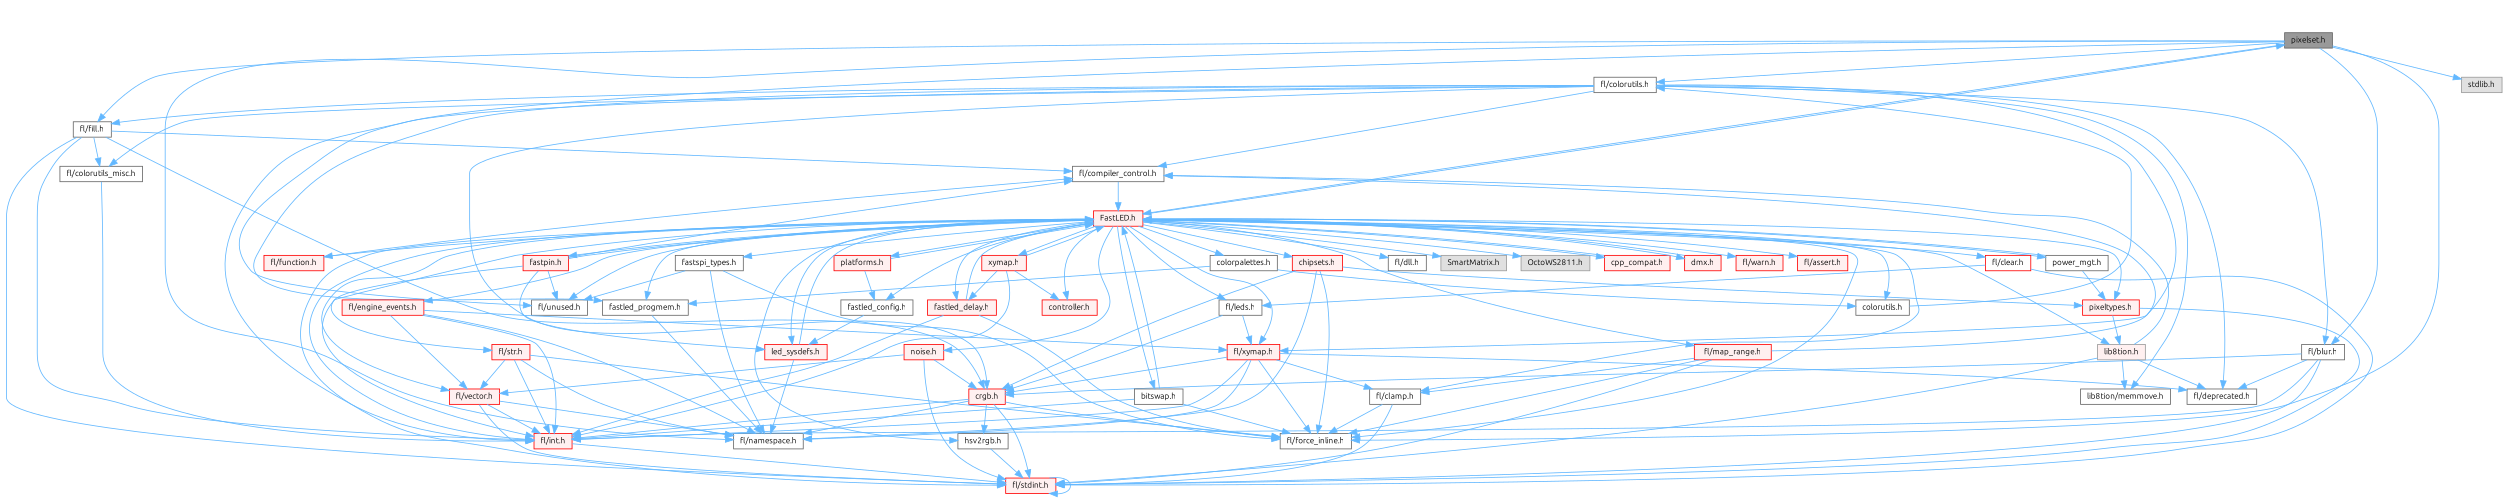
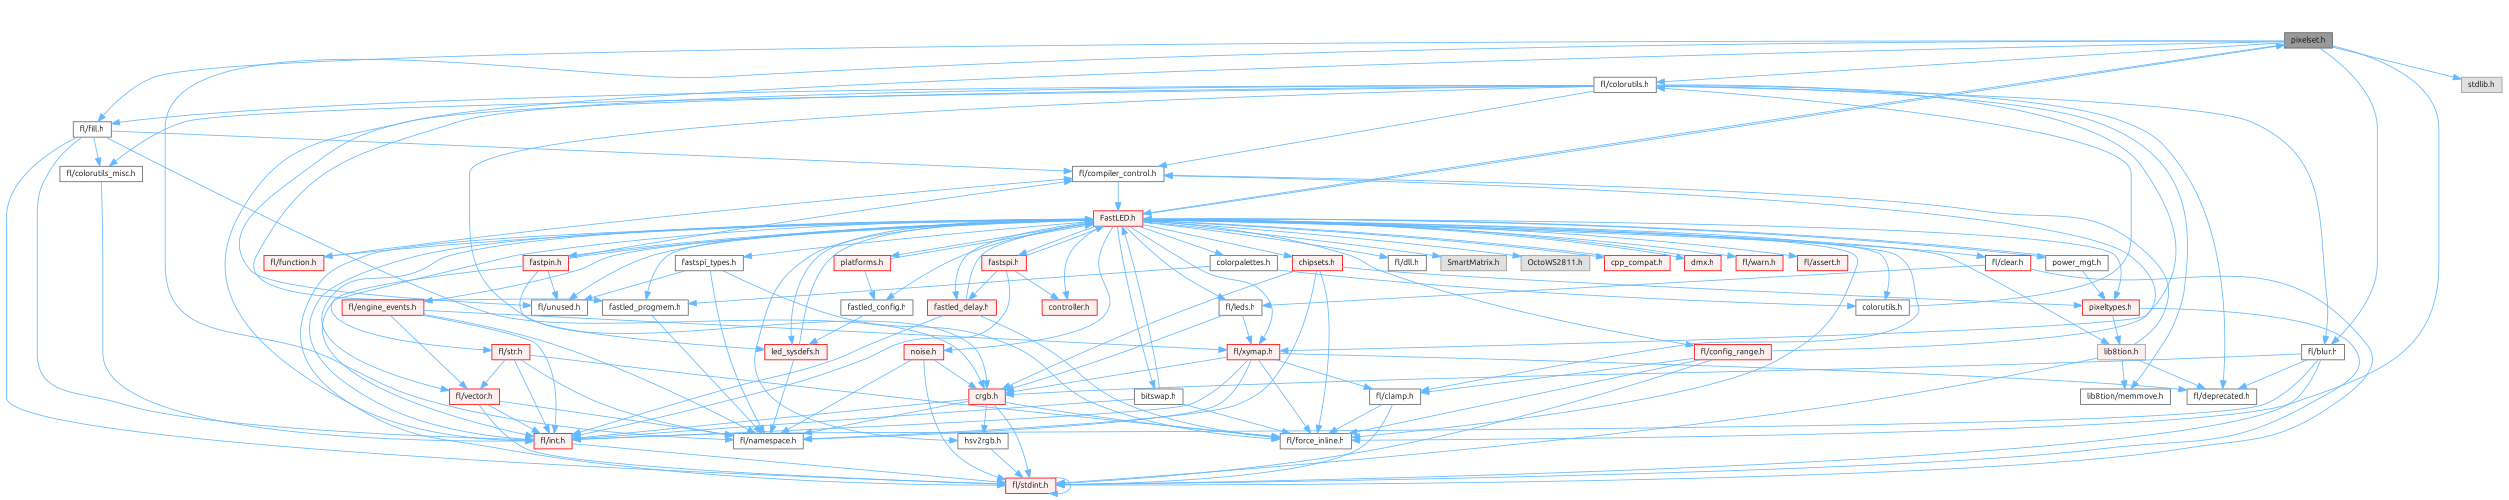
(1004, 263) -> (1004, 263)
(1733, 352) -> (1733, 352)
(726, 372) -> (843, 398)
